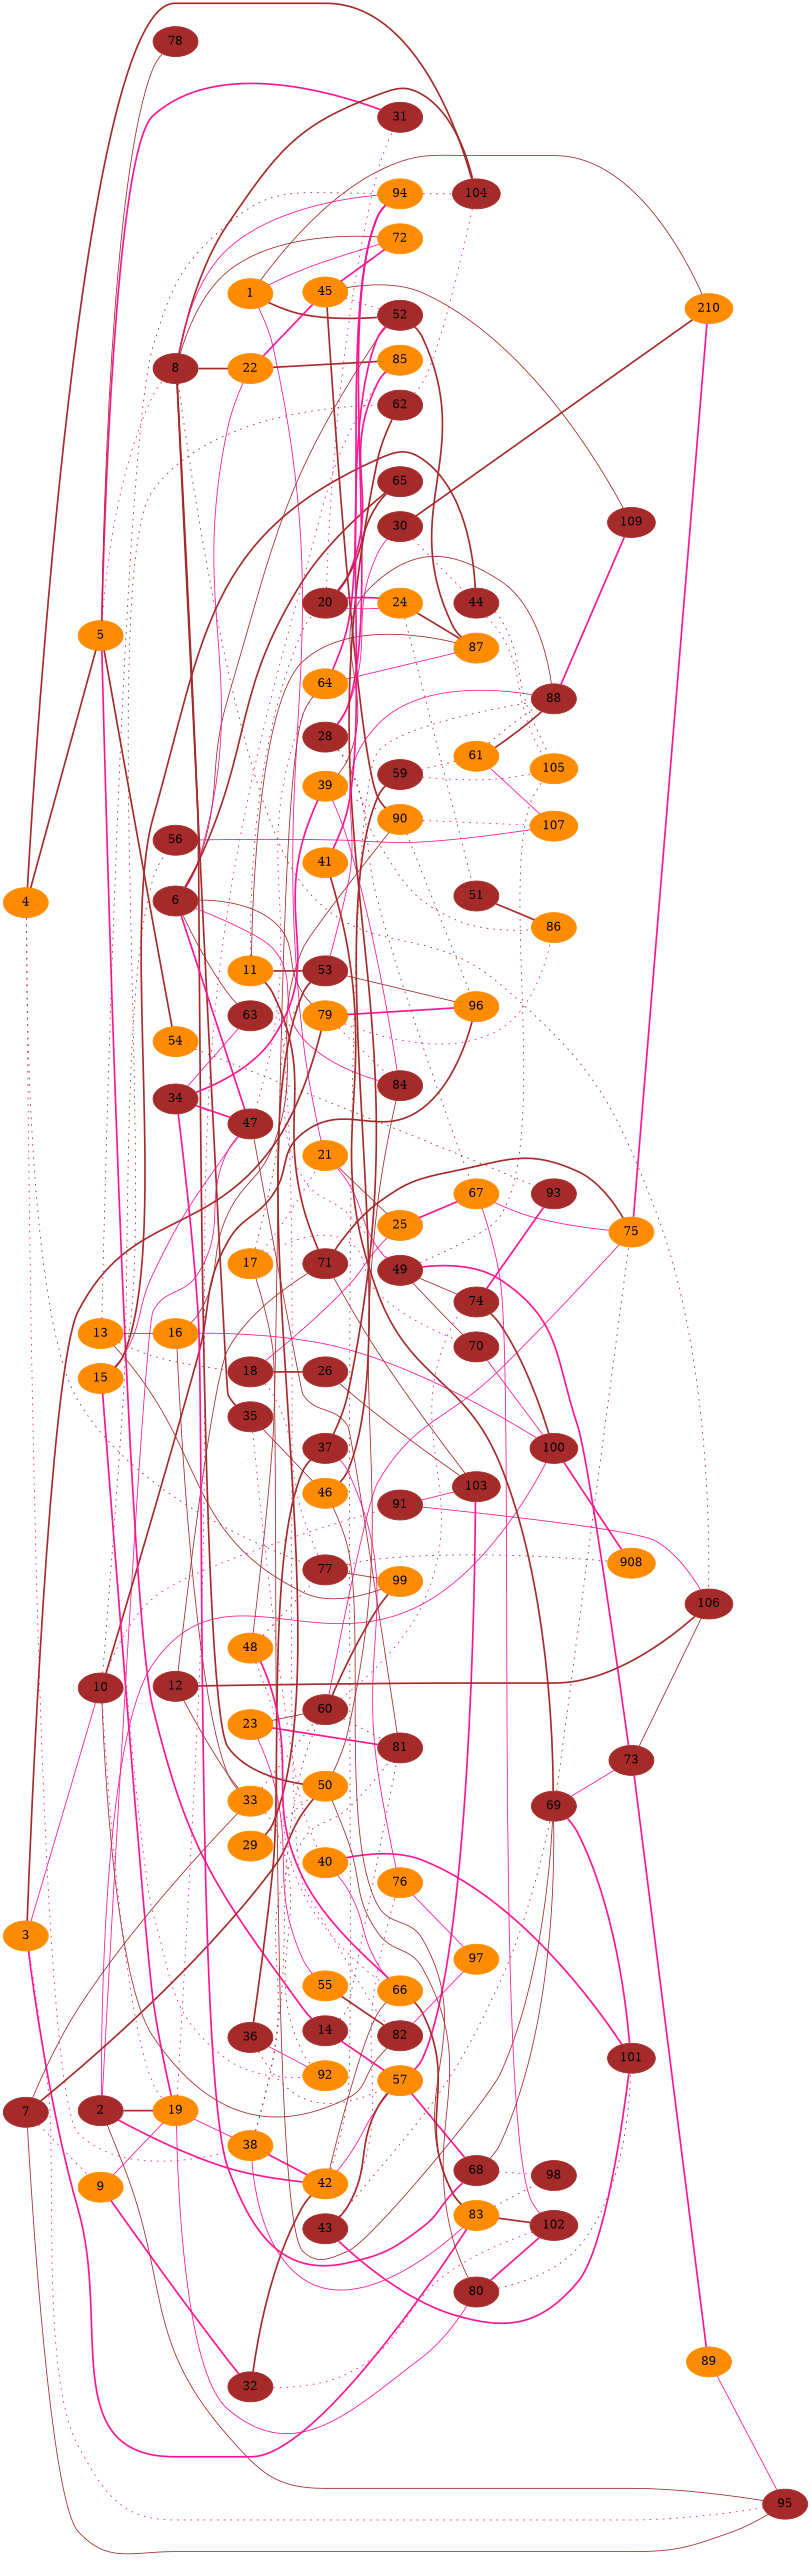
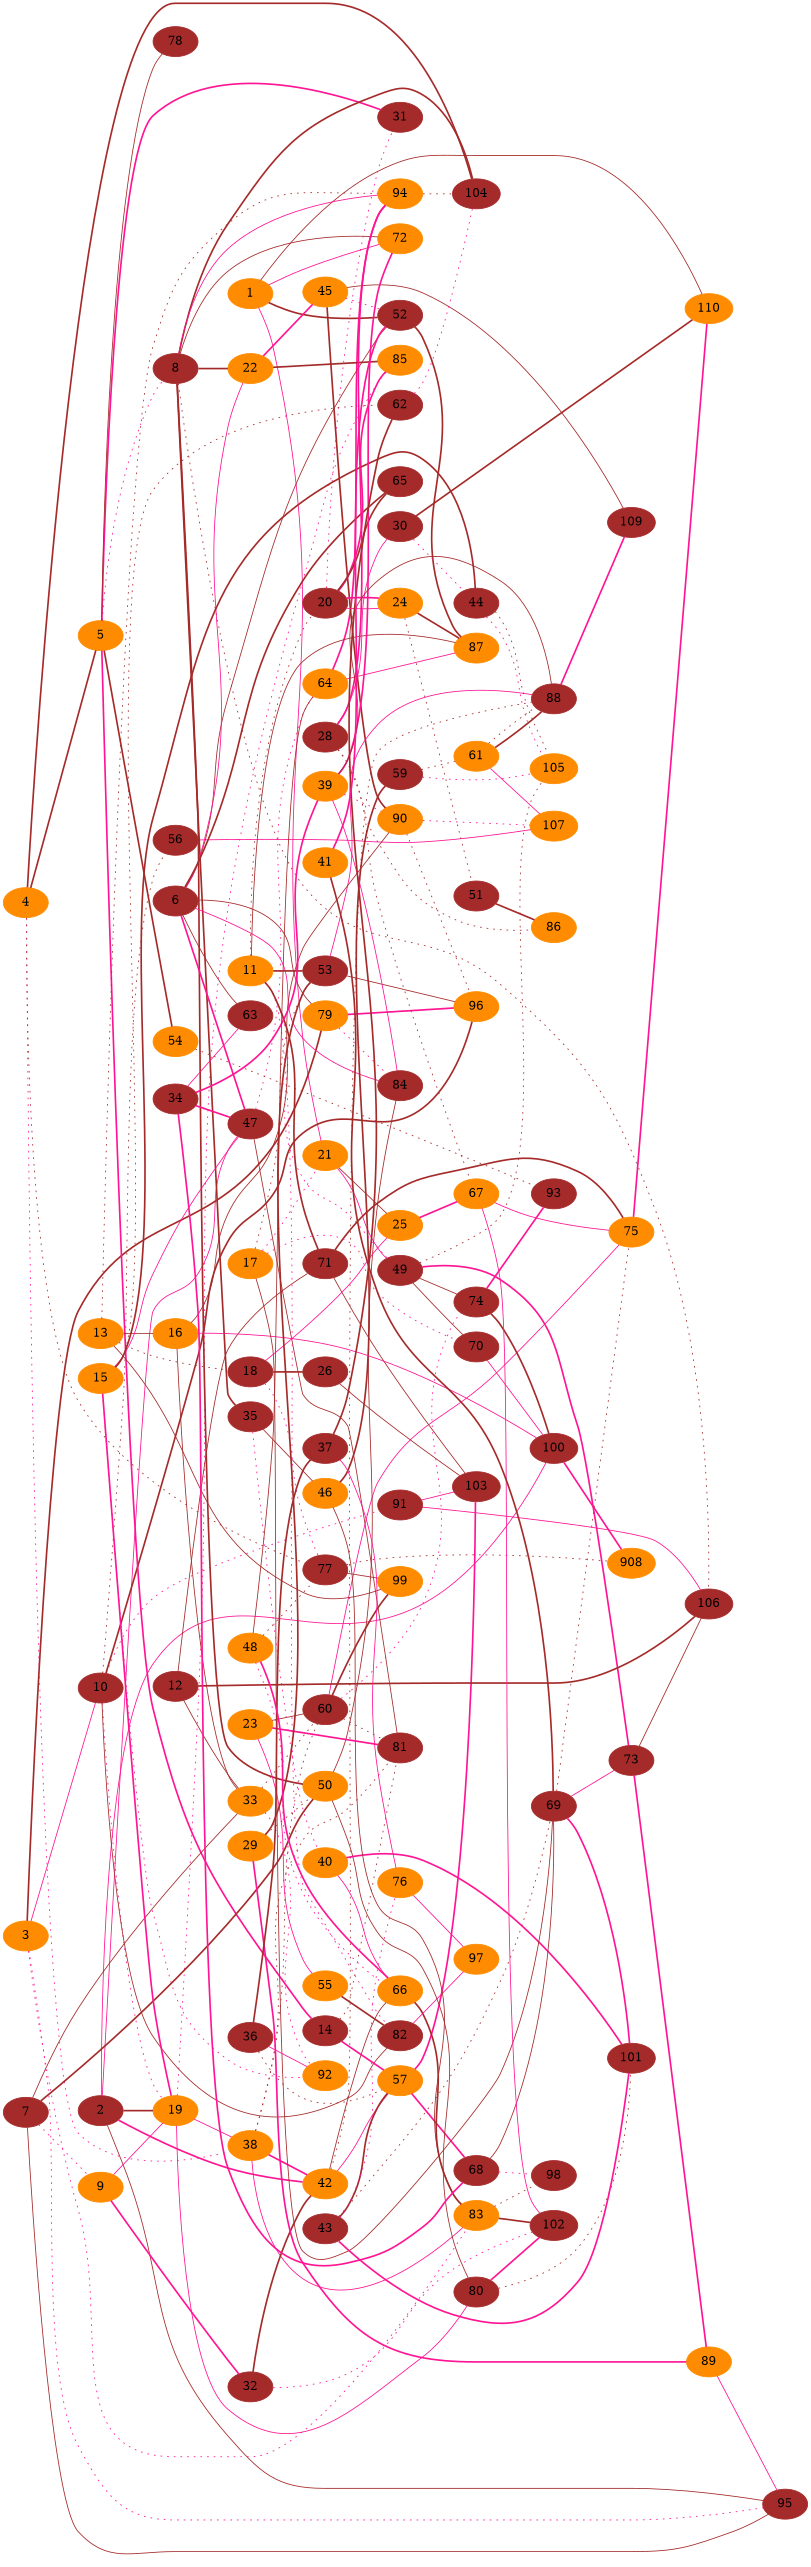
(371, 259) -> (368, 554)
(709, 309) -> (709, 309)
(473, 1040) -> none
(287, 1997) -> (287, 1997)
none -> (307, 2269)
(107, 2420) -> (107, 2420)
